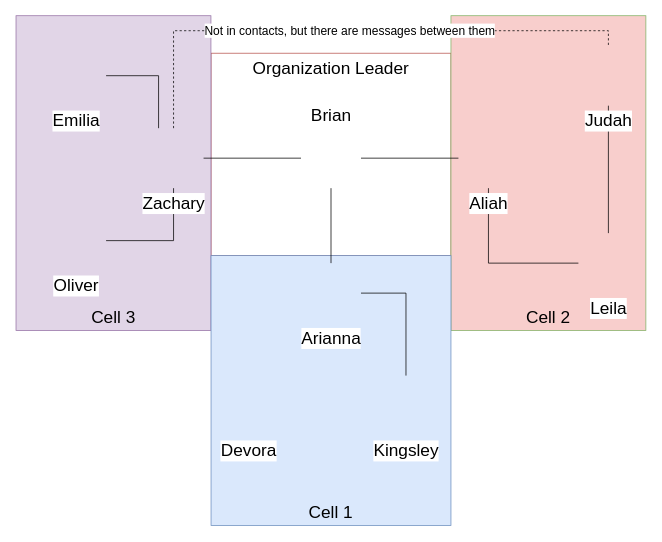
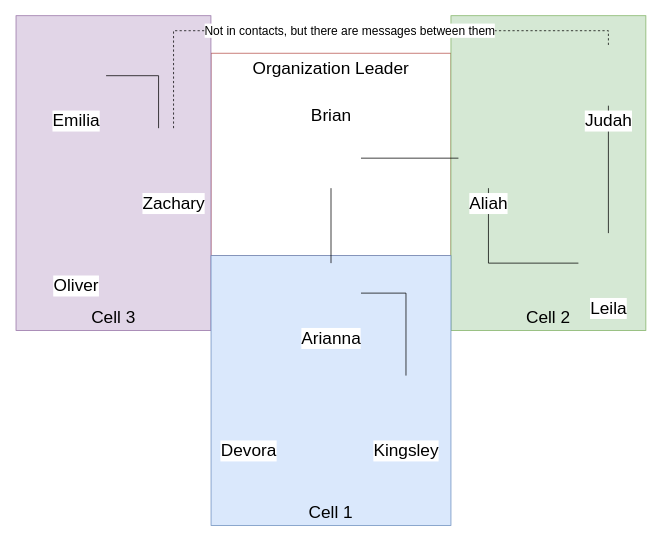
(252, 158) -> none
(549, 173) -> (549, 173)
(154, 240) -> none
